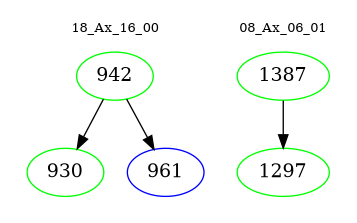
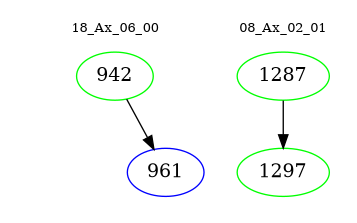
(116, 29) -> (116, 29)
(283, 29) -> (283, 29)
(283, 76) -> (283, 76)
(65, 172) -> none
